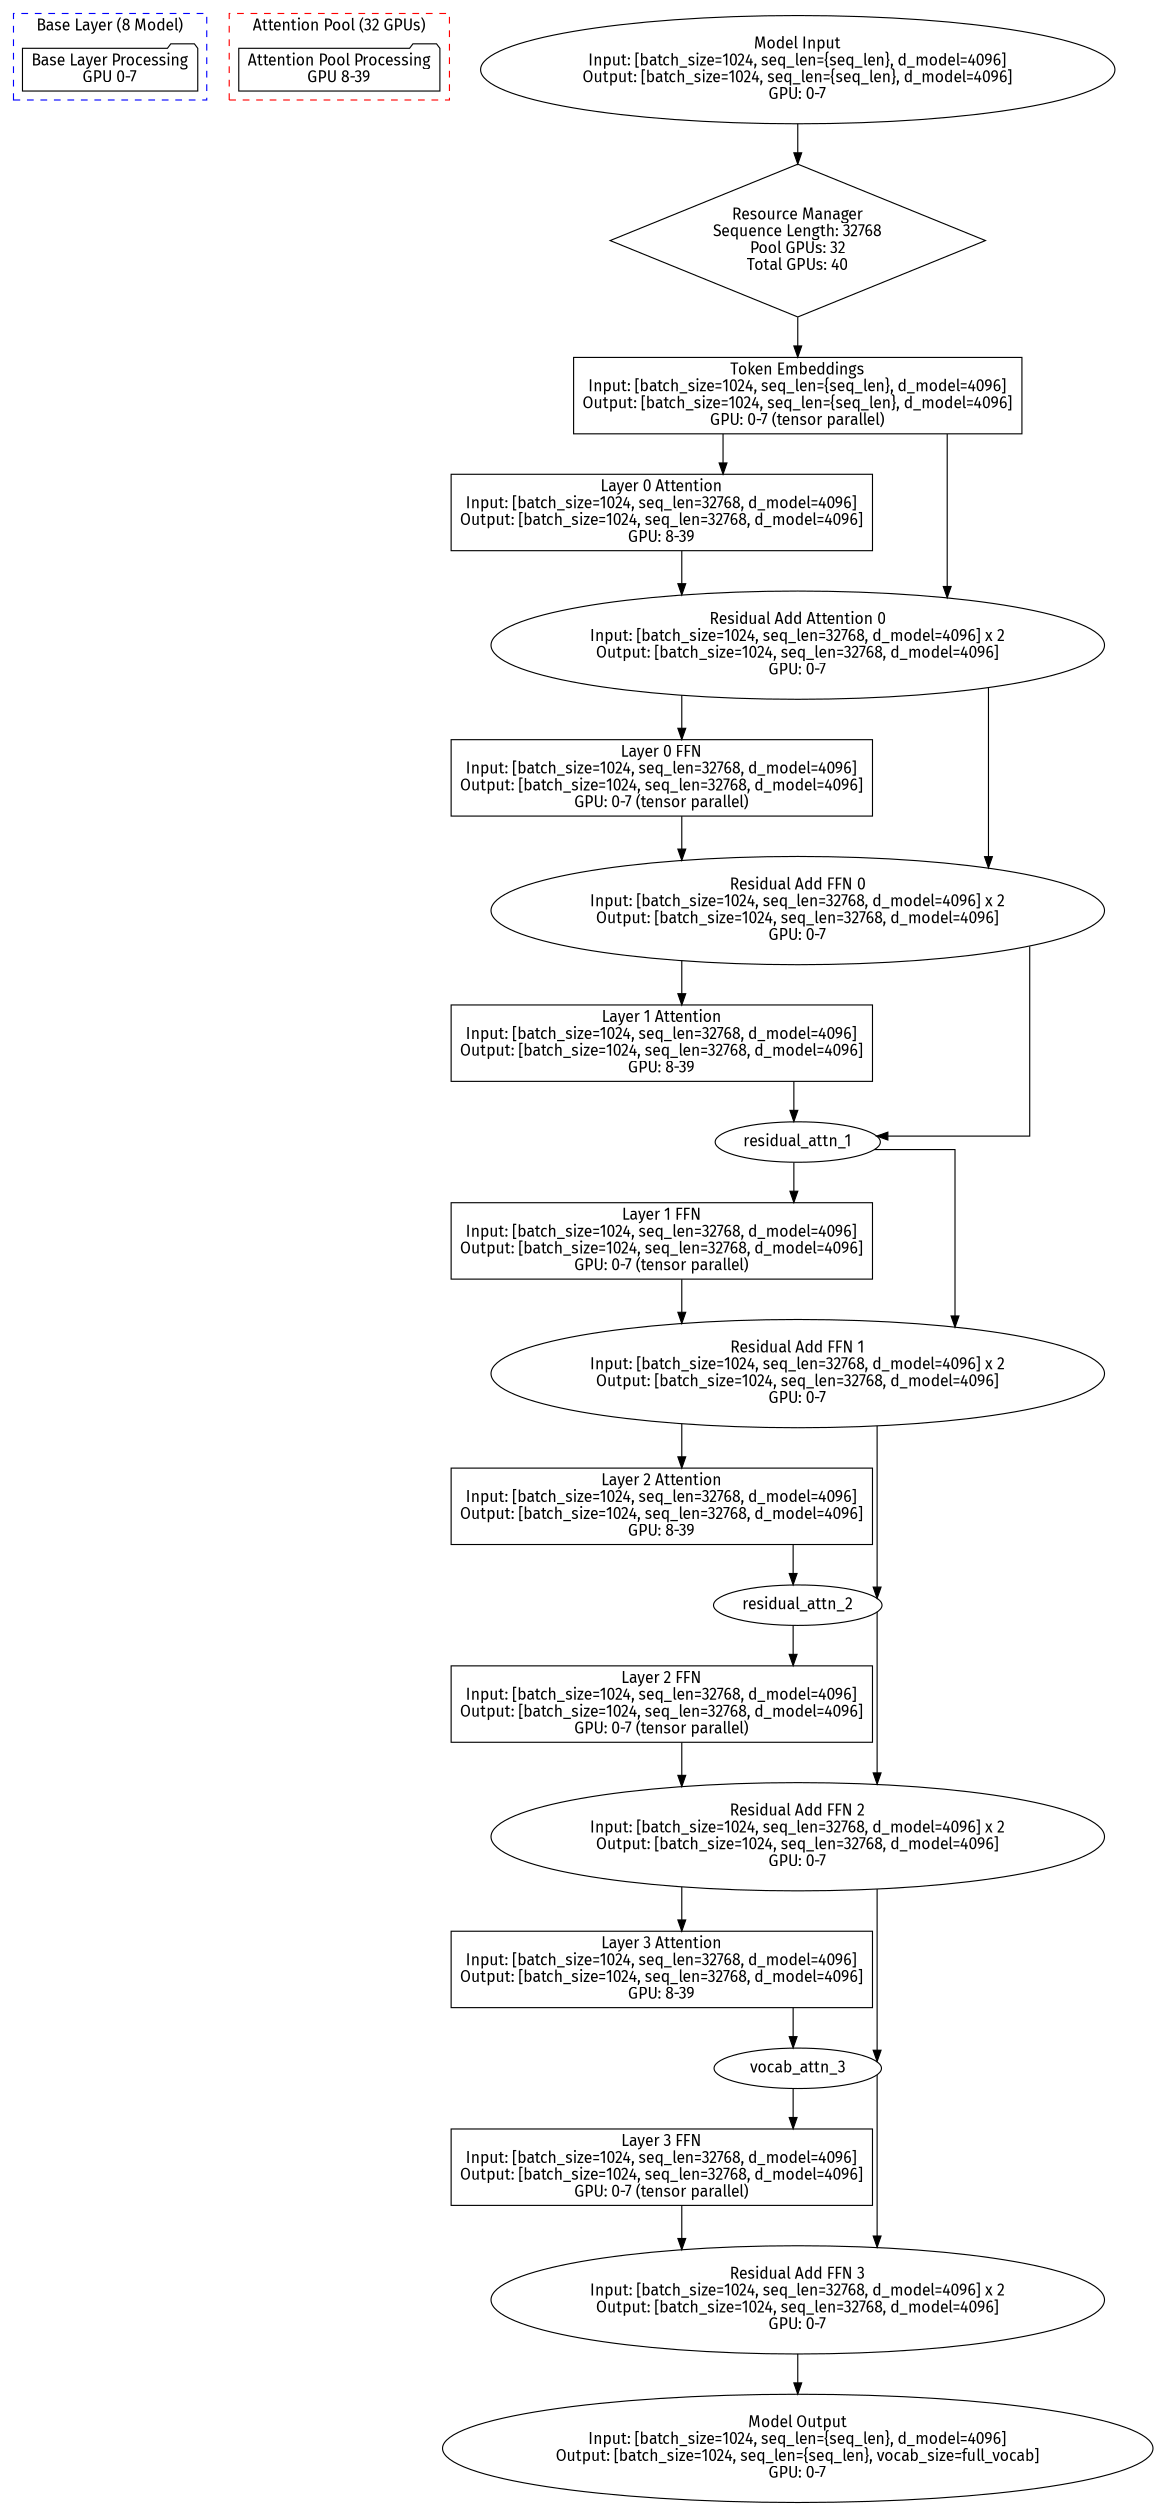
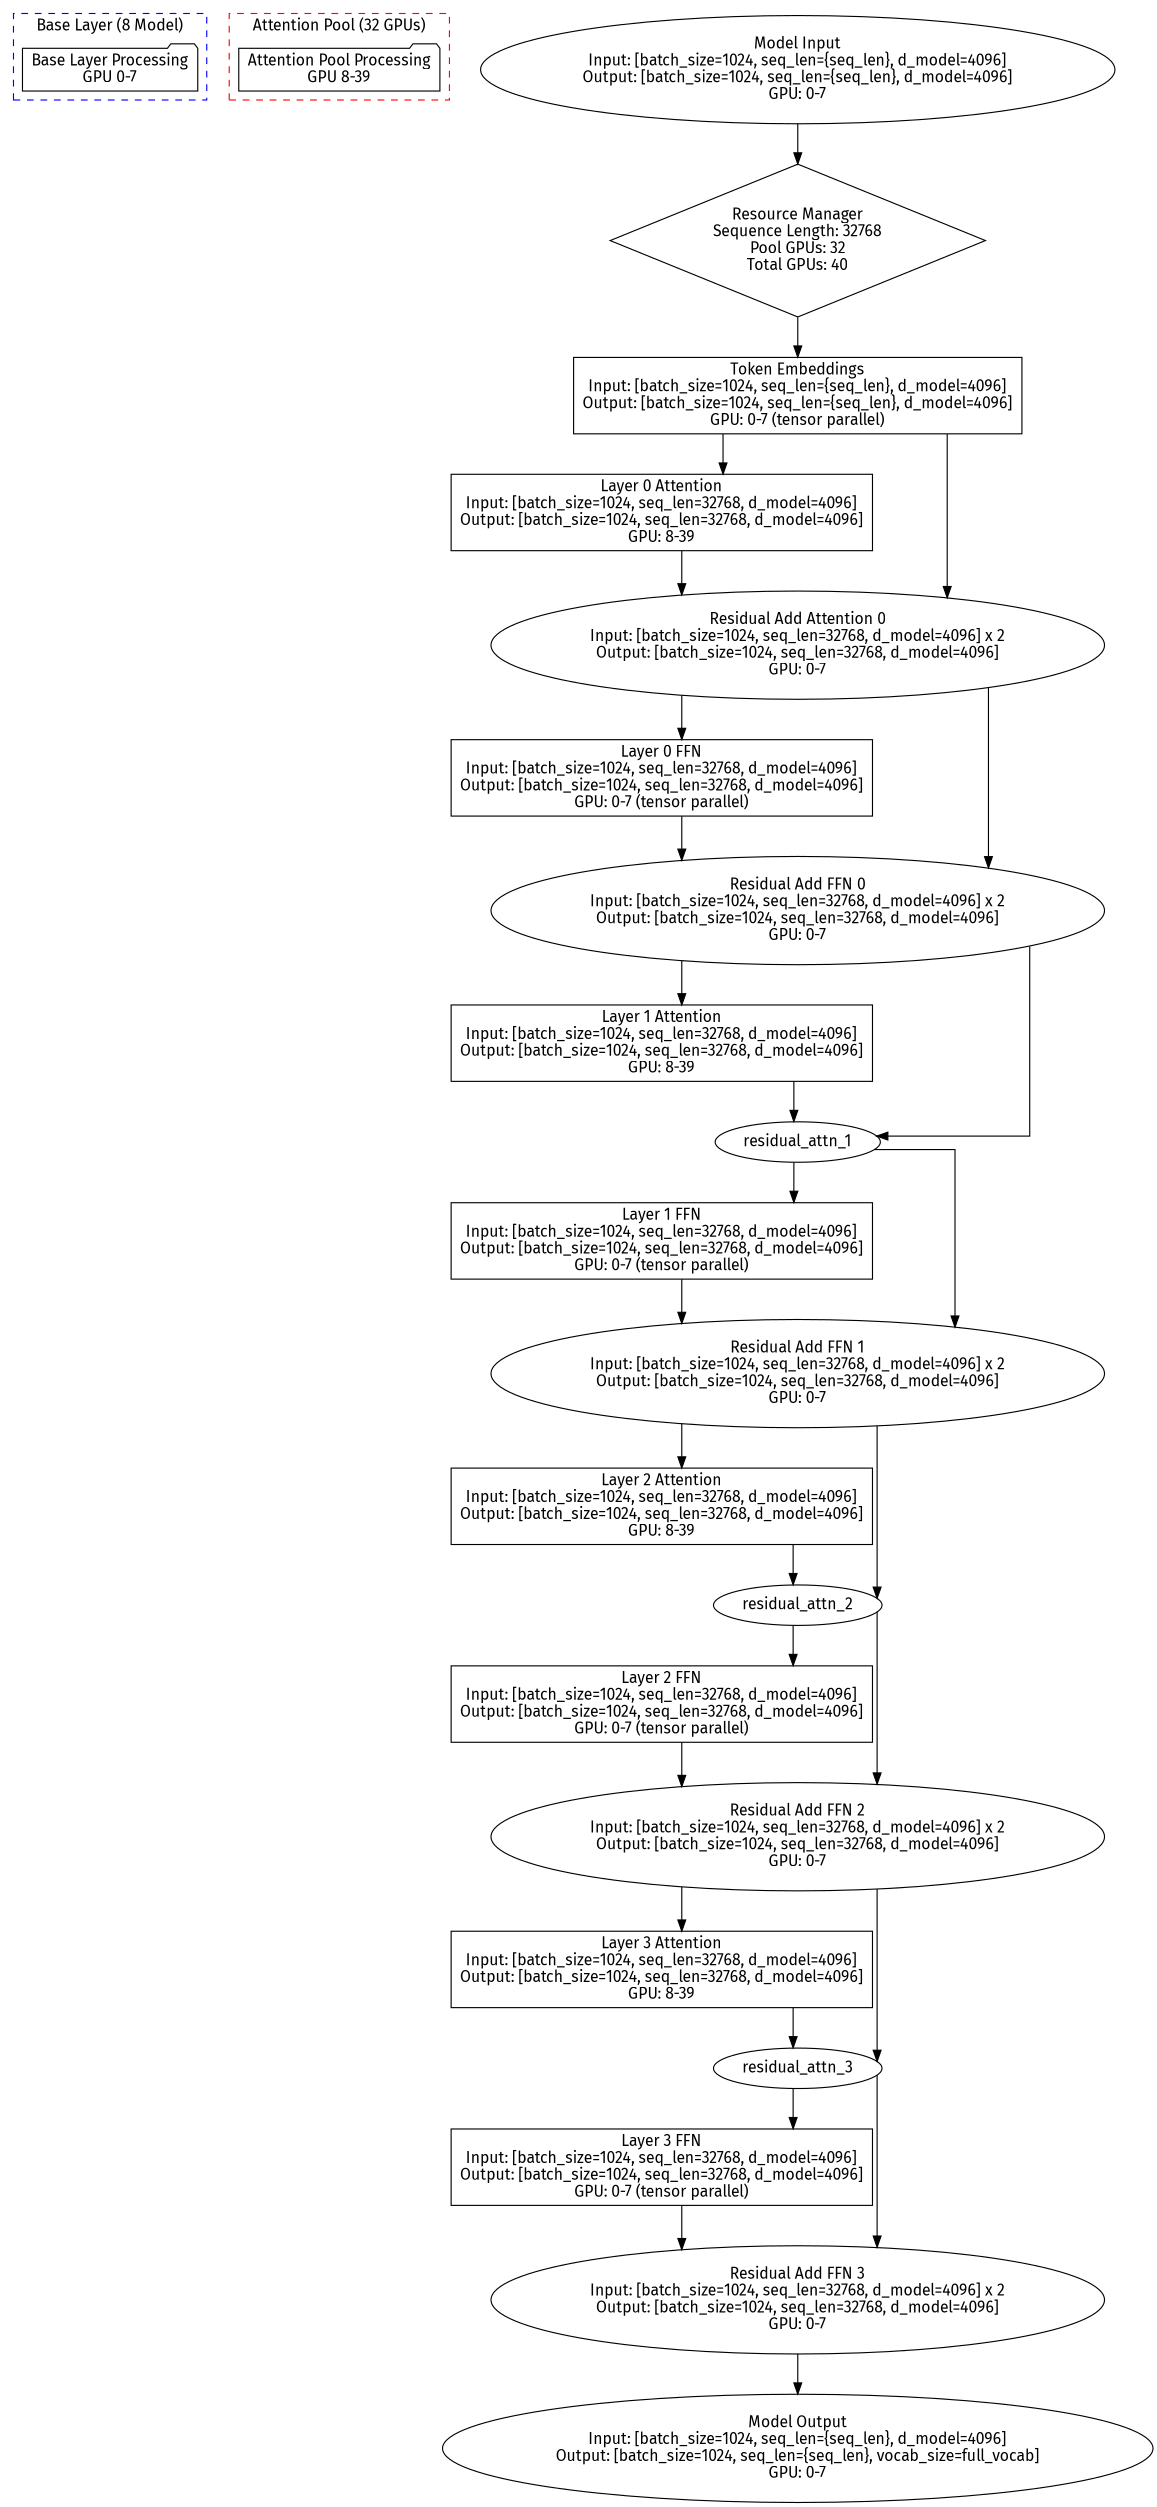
(798, 2068) -> (798, 2068)
